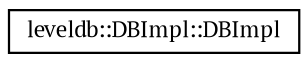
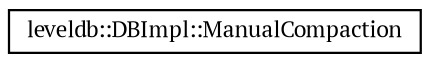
(154, 32) -> (215, 32)
